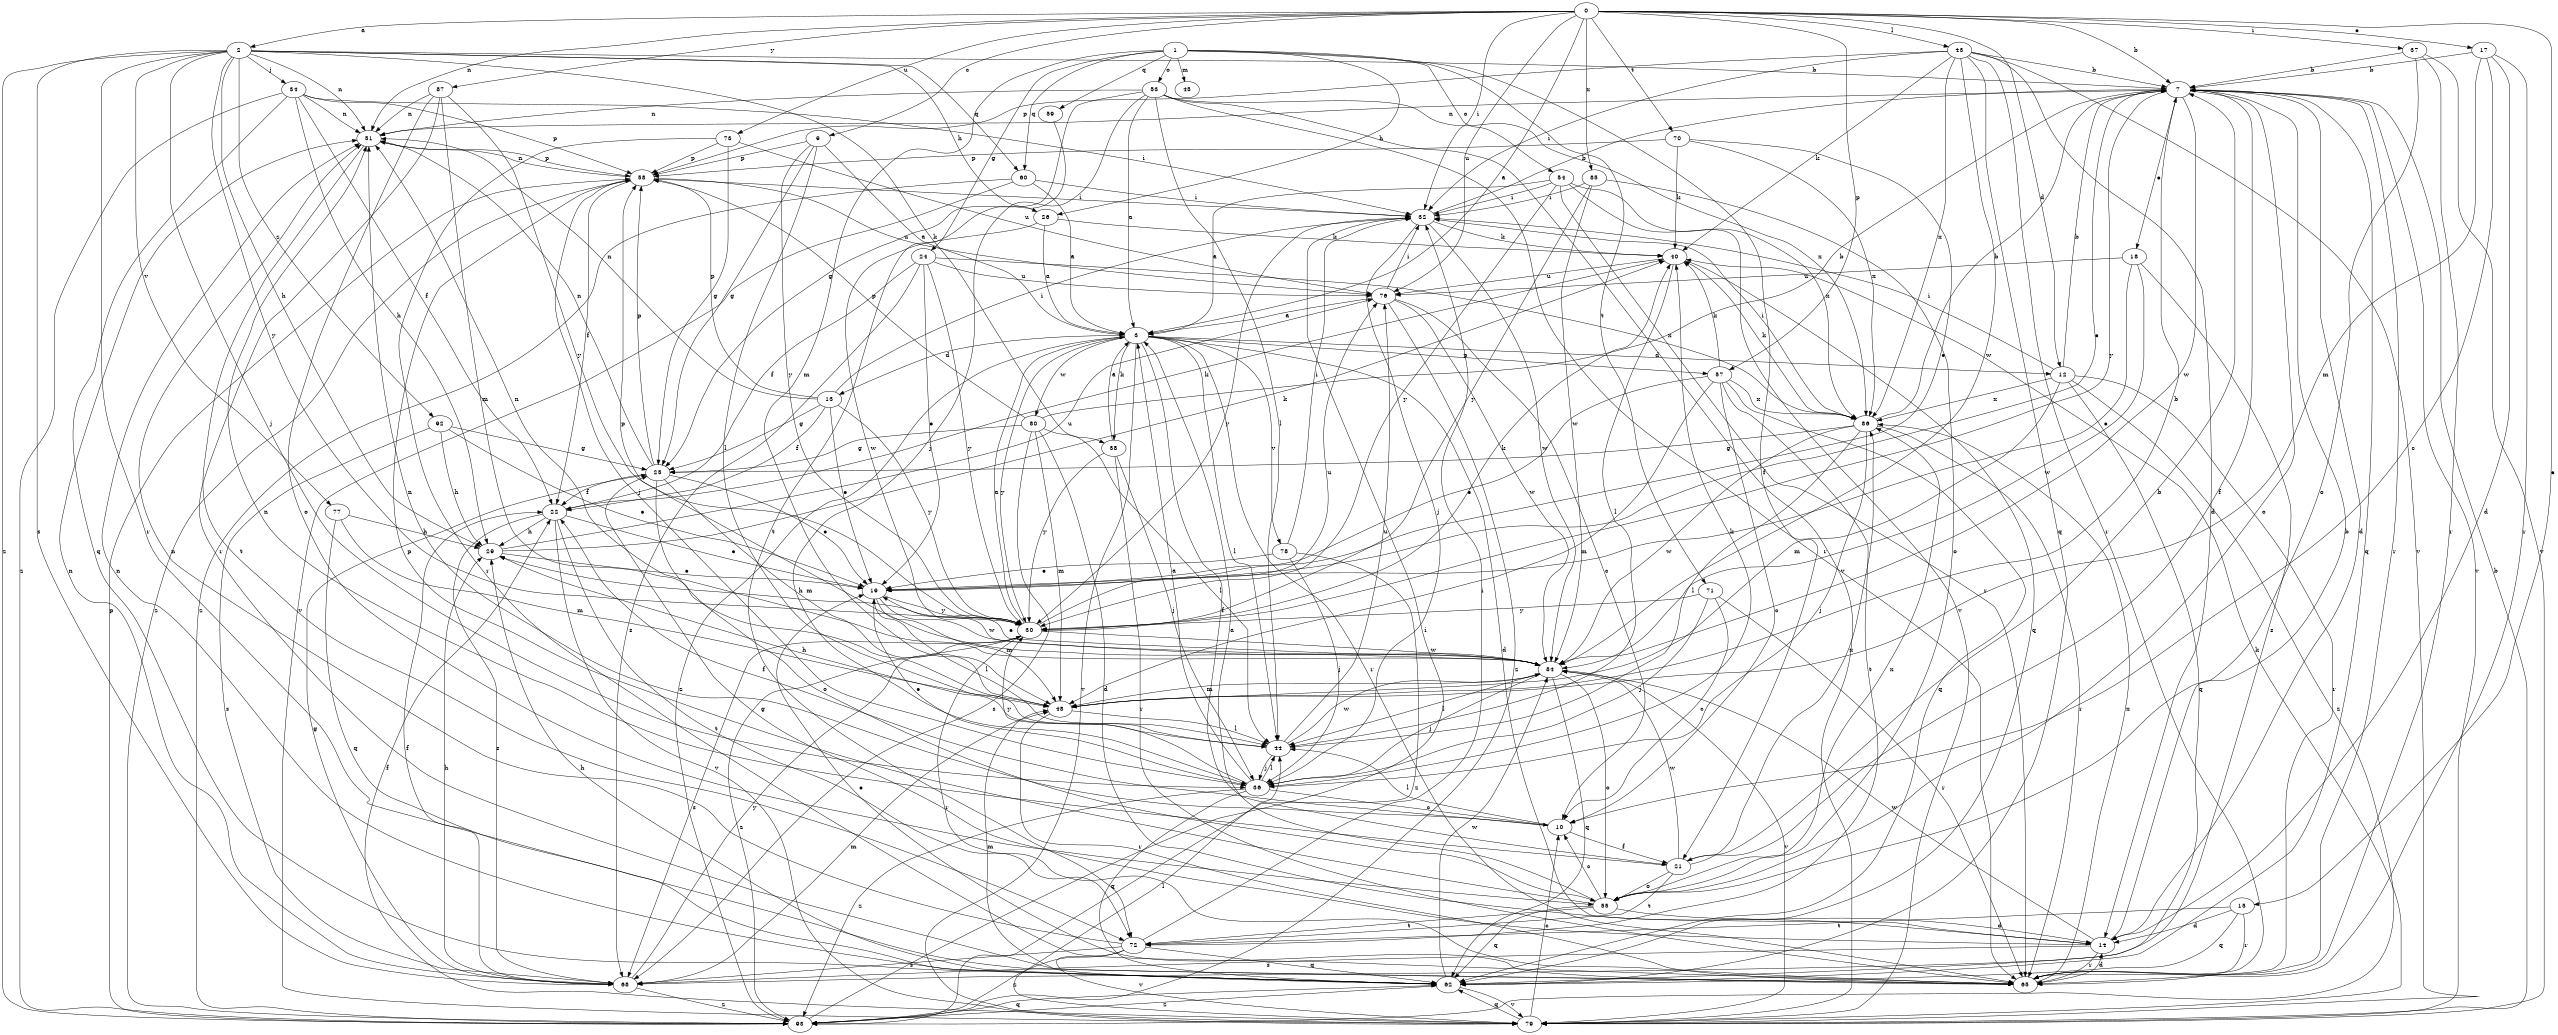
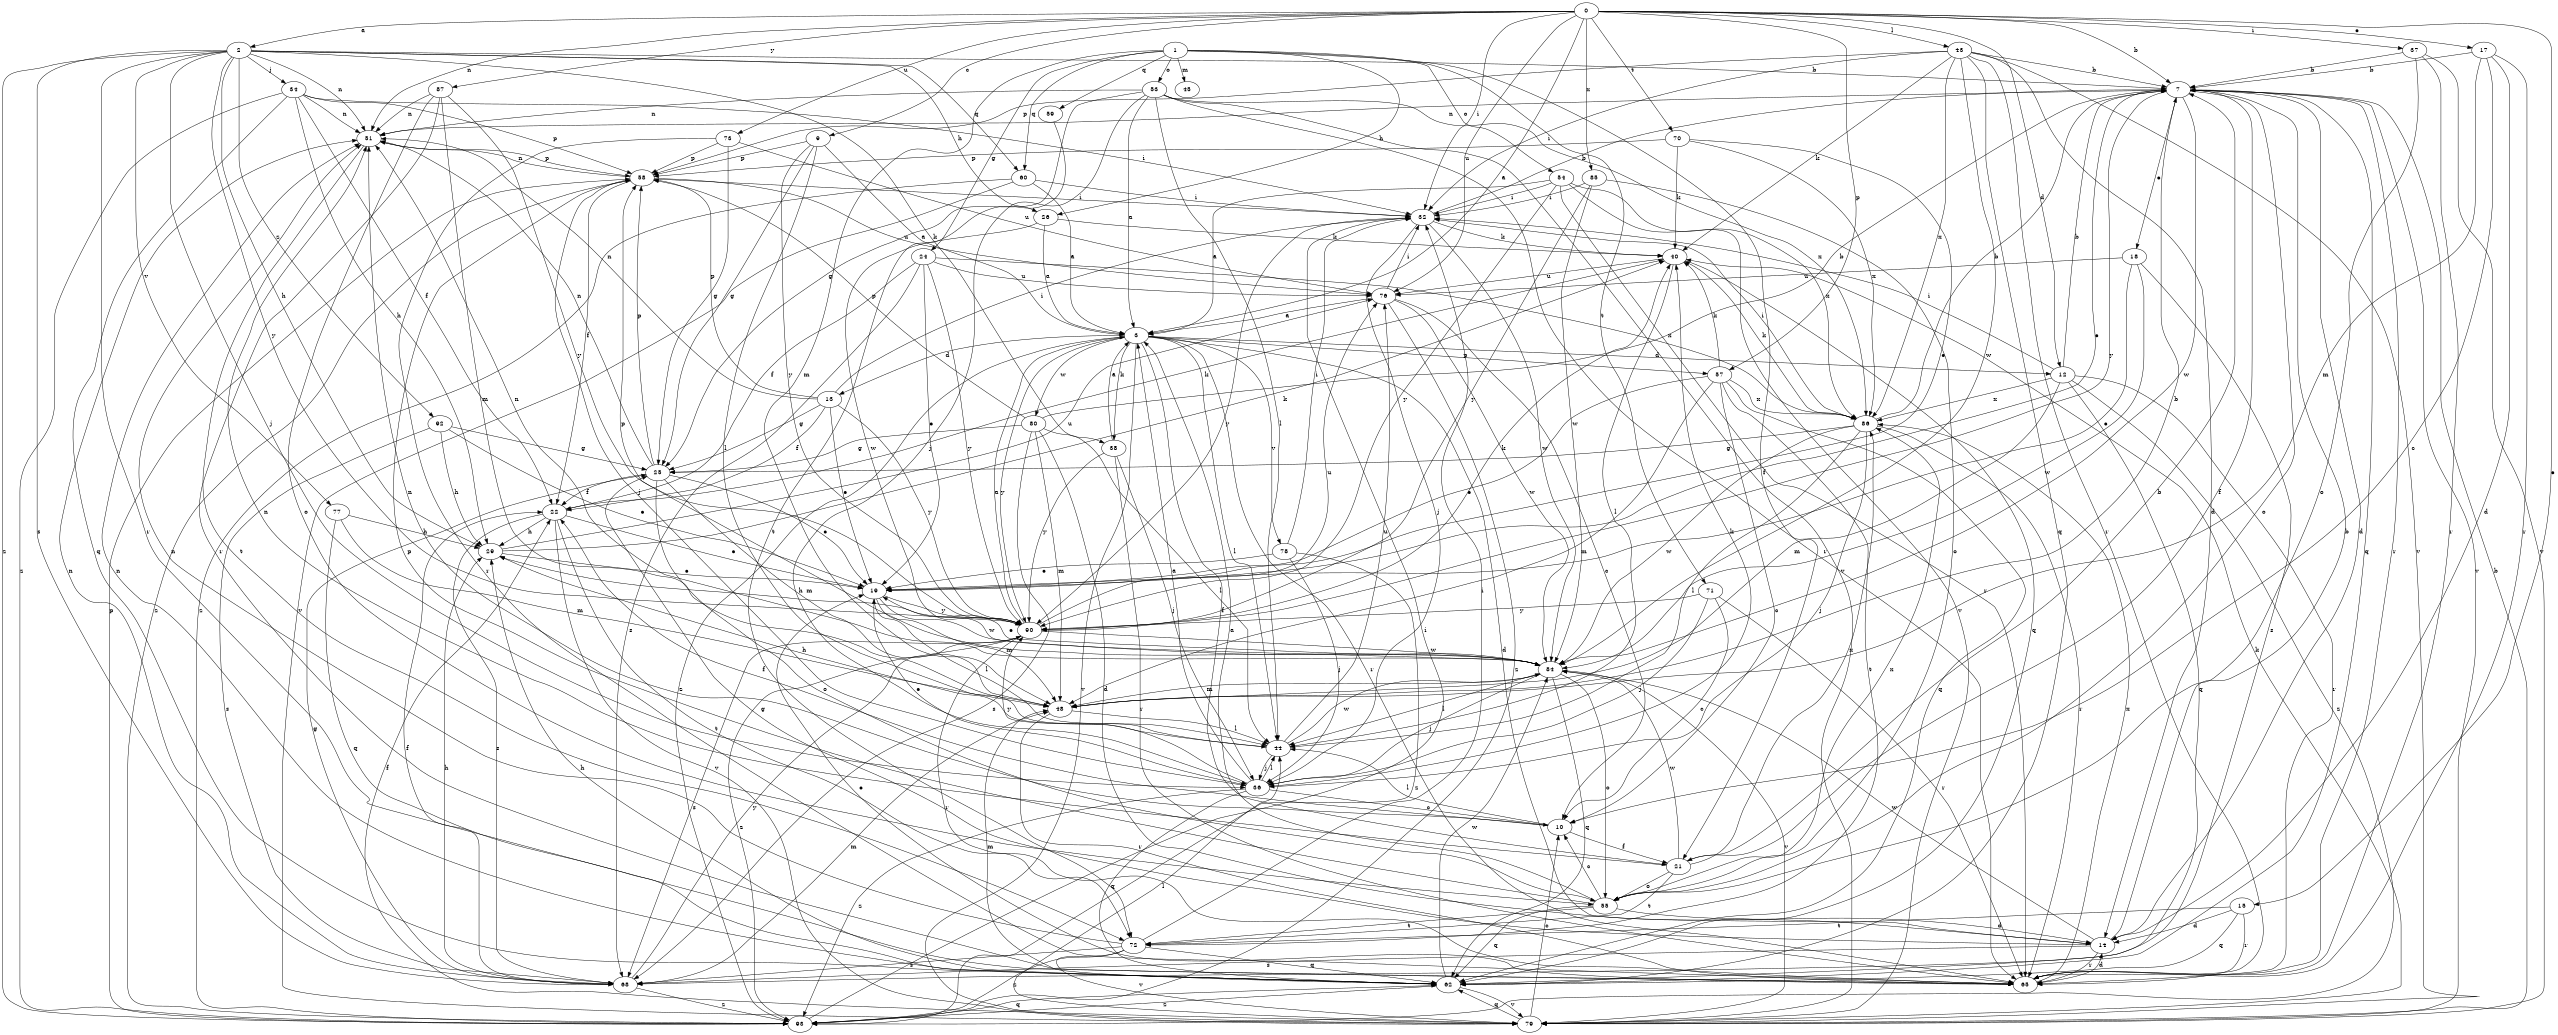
(1030, 630) -> (1030, 630)
